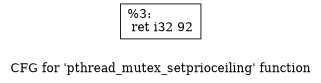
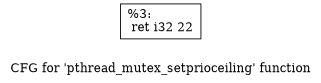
(161, 28) -> (161, 28)
